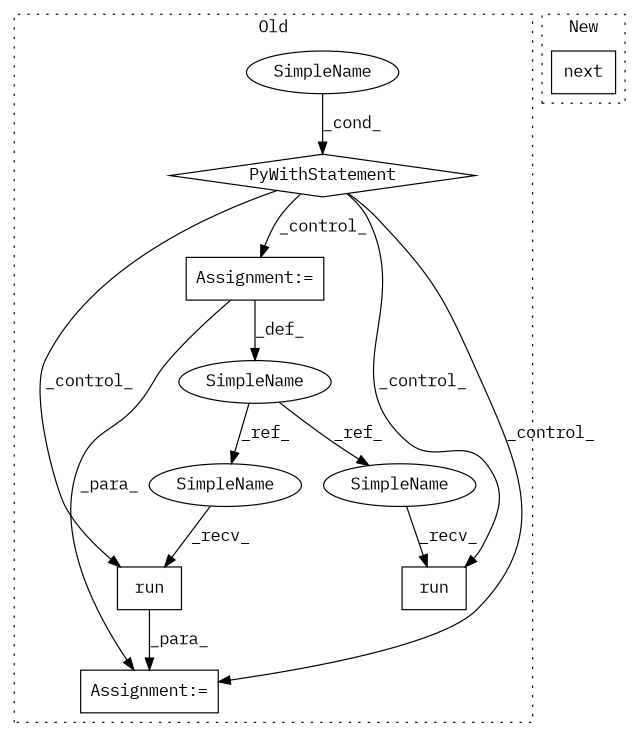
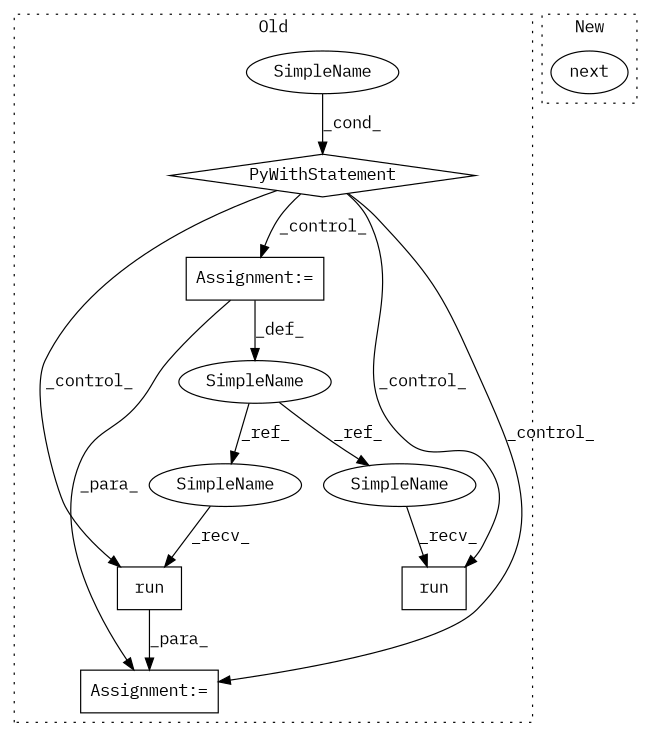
(584, 72) -> (589, 72)
